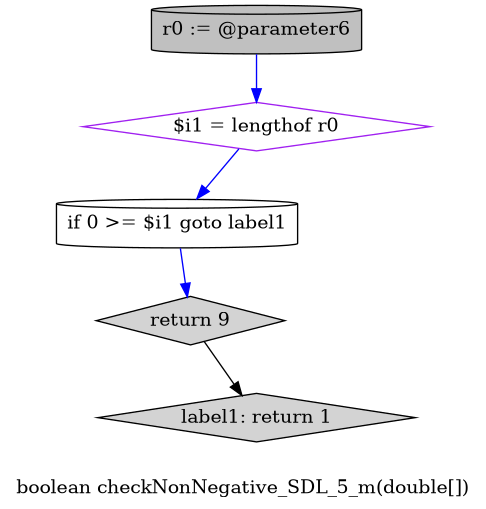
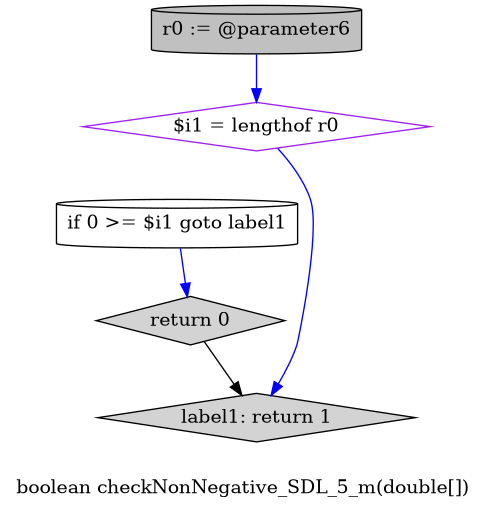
(222, 169) -> (311, 264)
(191, 321) -> (191, 321)
